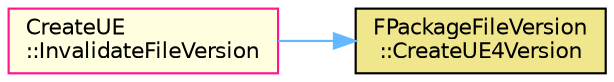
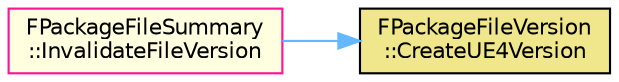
(143, 41) -> (146, 41)
